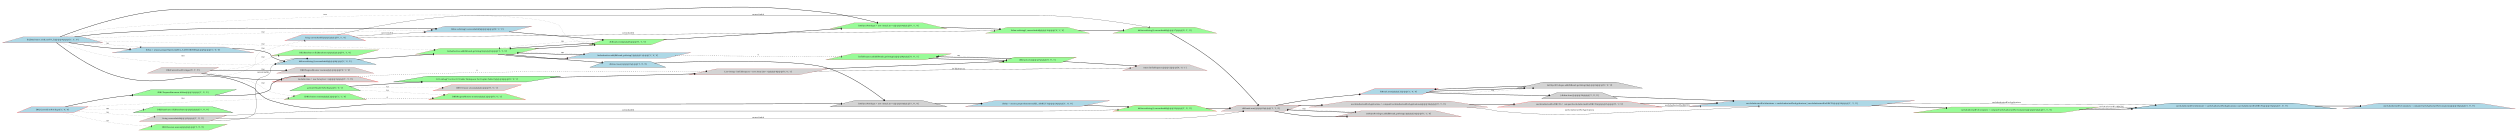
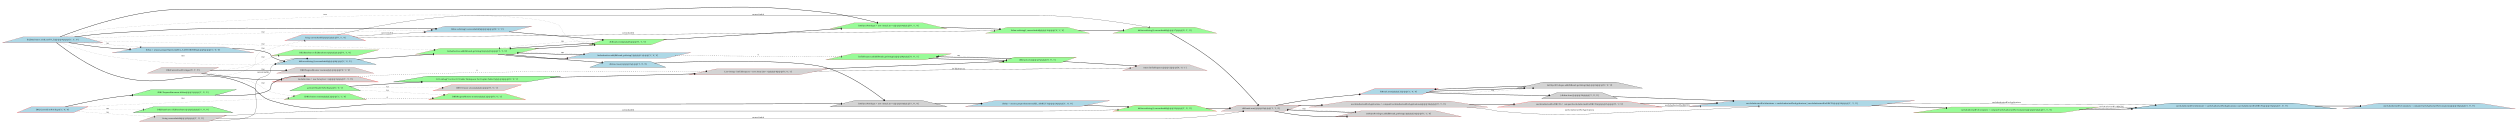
(183, 127) -> none
